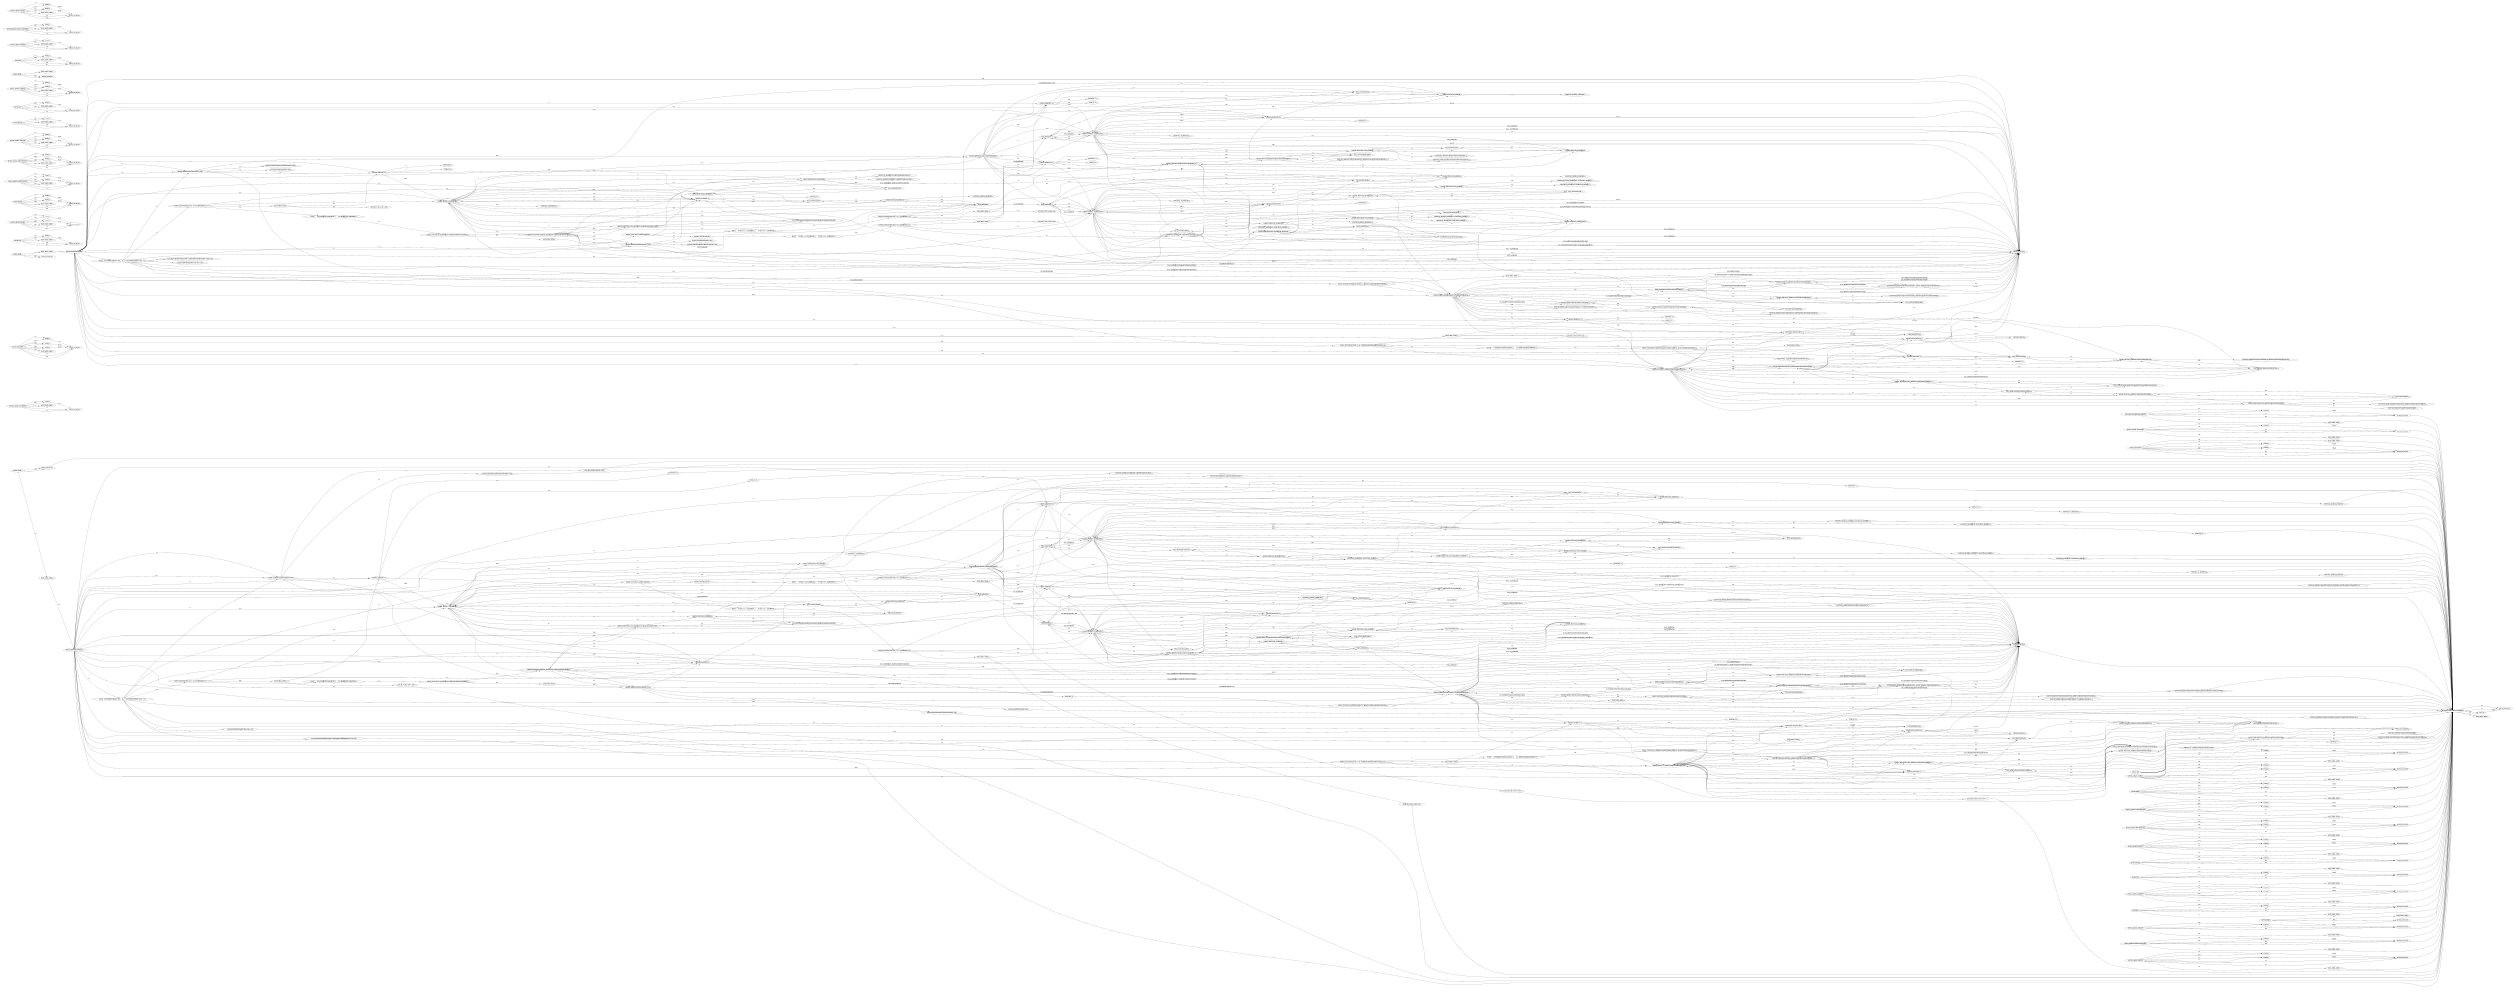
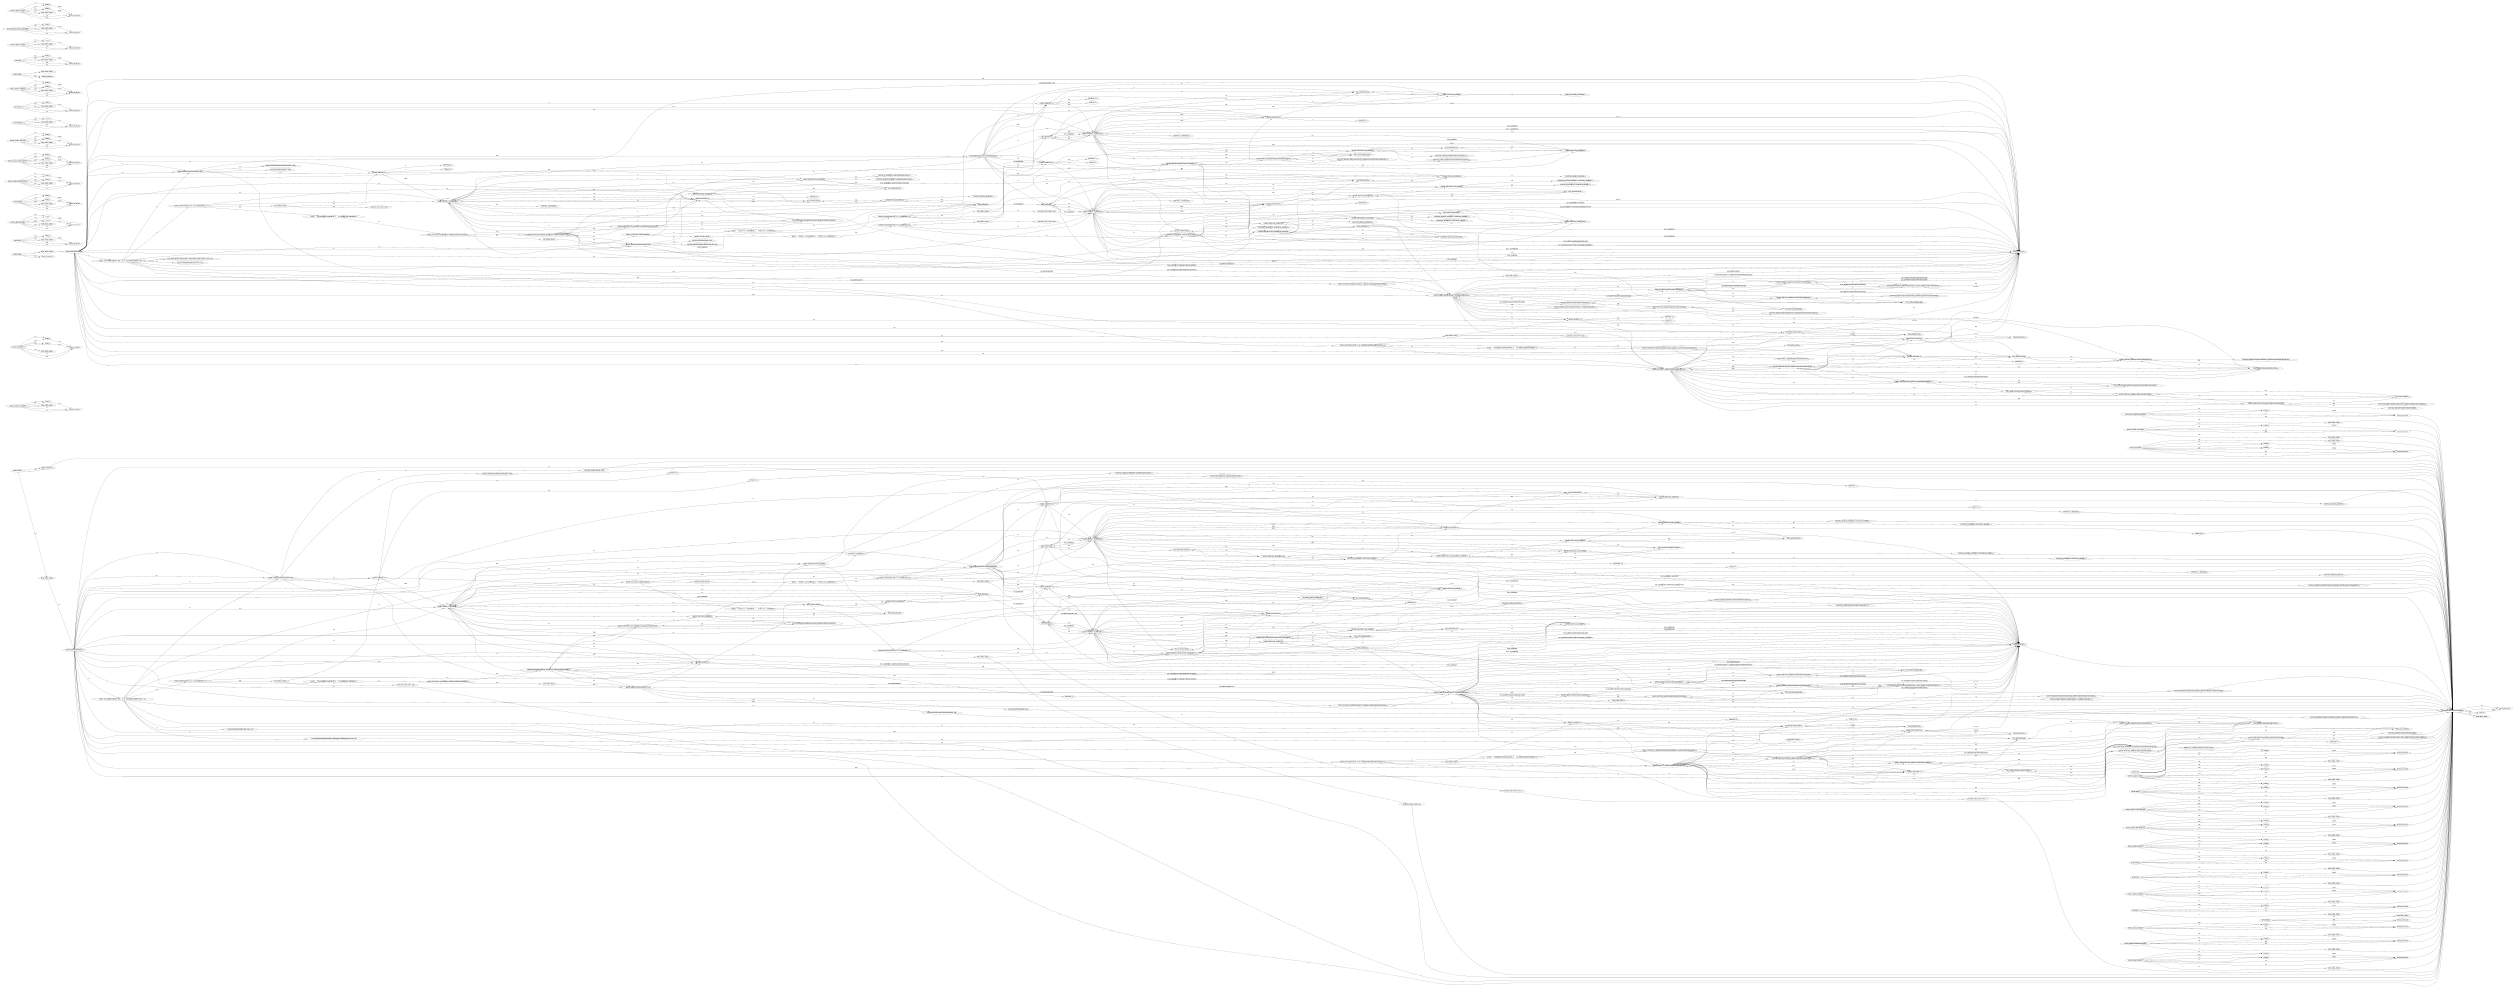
(47, 348) -> none
